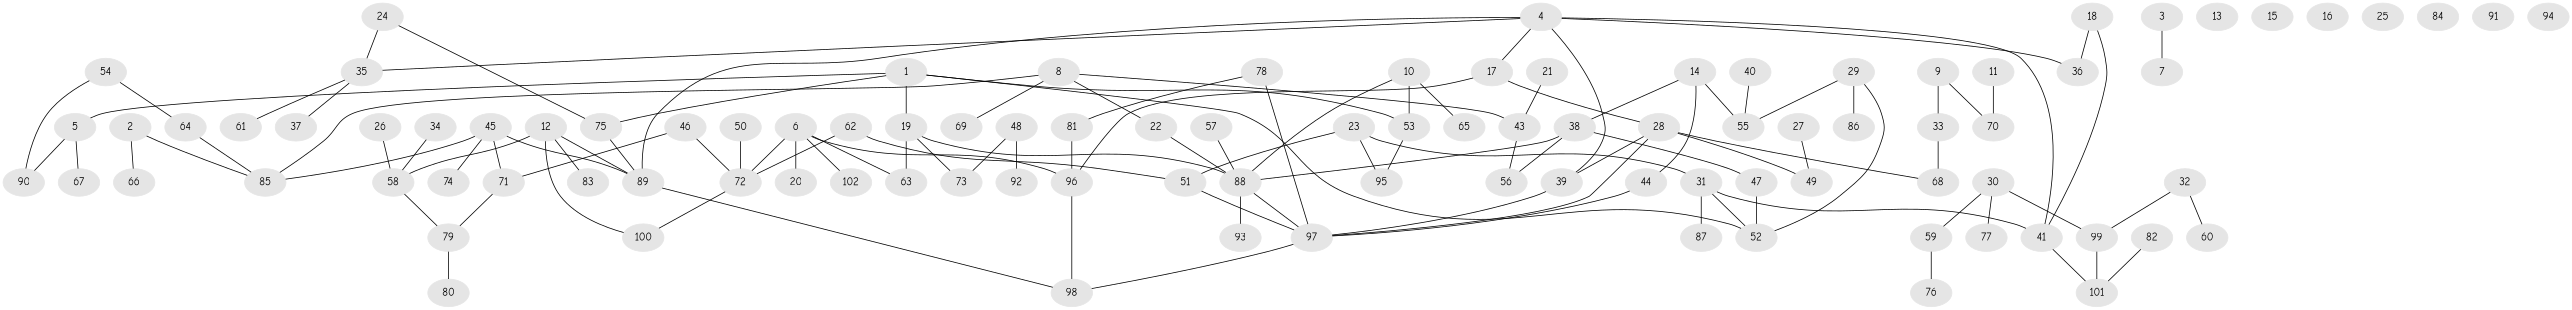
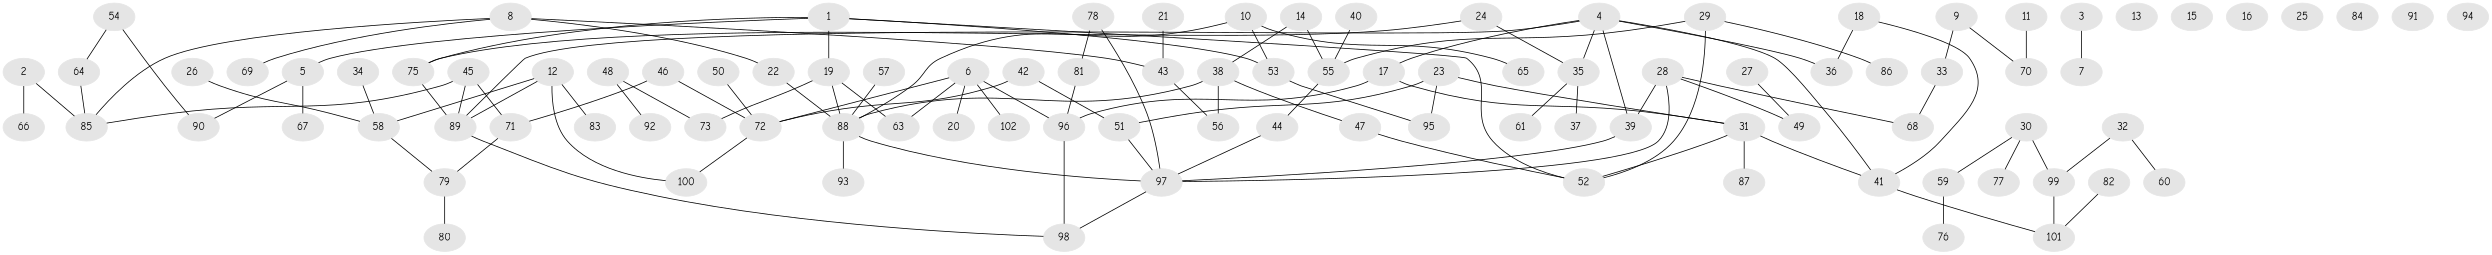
(1573, 104) -> (1561, 106)
(851, 127) -> (1024, 72)
(1691, 129) -> (1303, 100)
(449, 182) -> none
